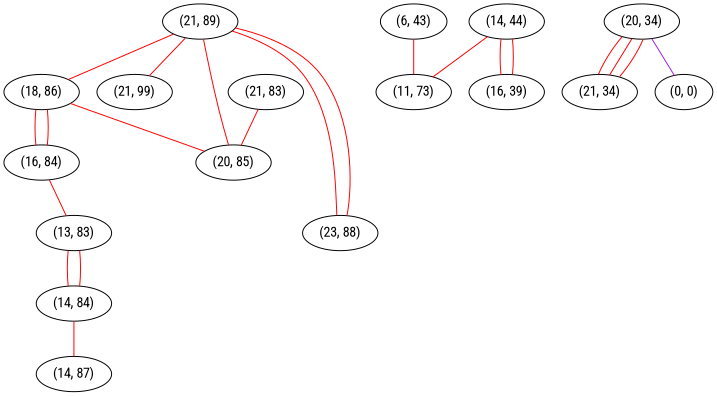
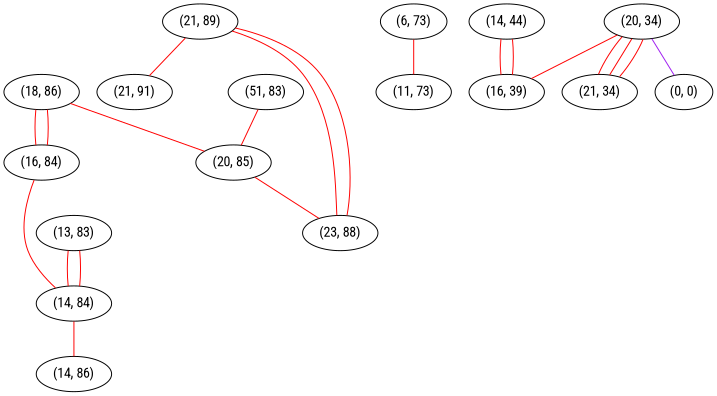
(414, 22) -> (414, 22)
(121, 57) -> none
(460, 57) -> none
none -> (574, 57)
(135, 92) -> (135, 92)
(215, 92) -> (287, 198)
(266, 92) -> (266, 92)
(58, 198) -> (25, 238)
(74, 374) -> (74, 374)
